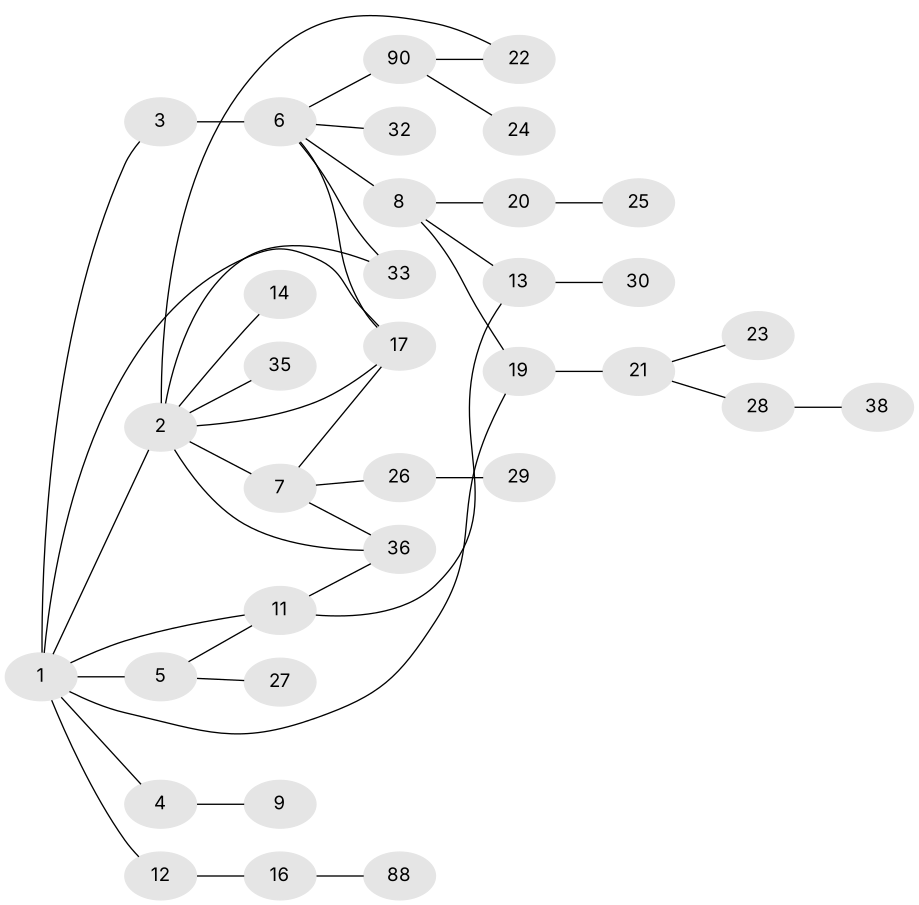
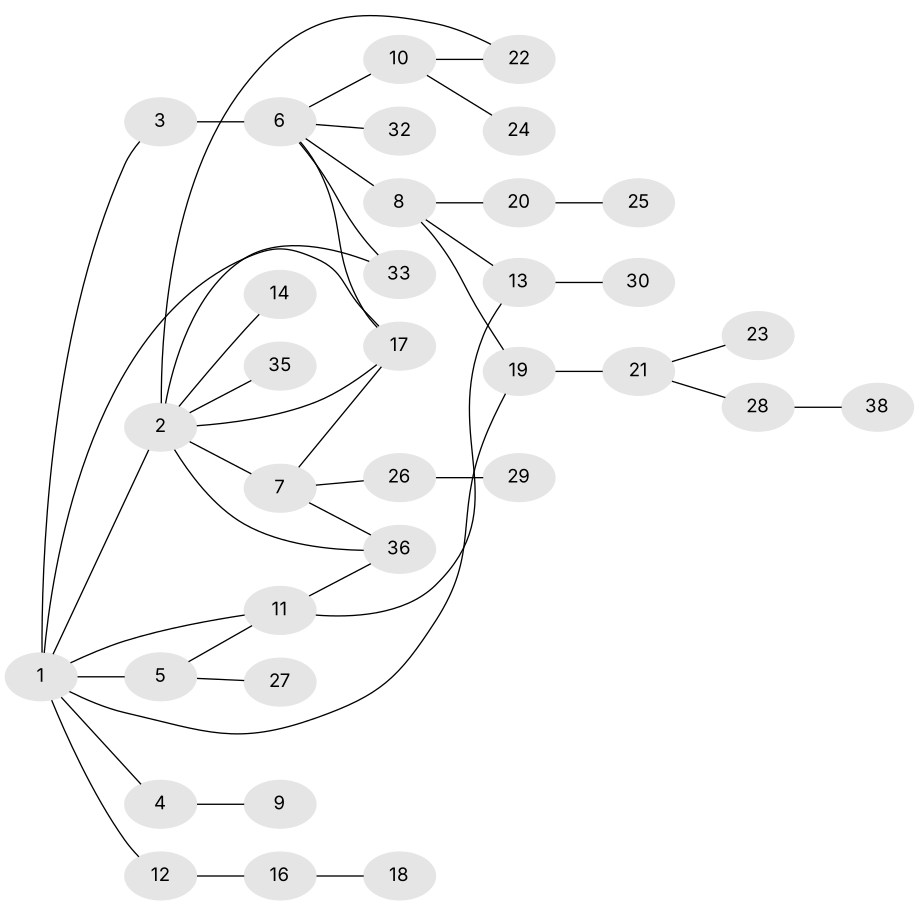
(400, 59) -> (400, 59)
(400, 876) -> (400, 876)
